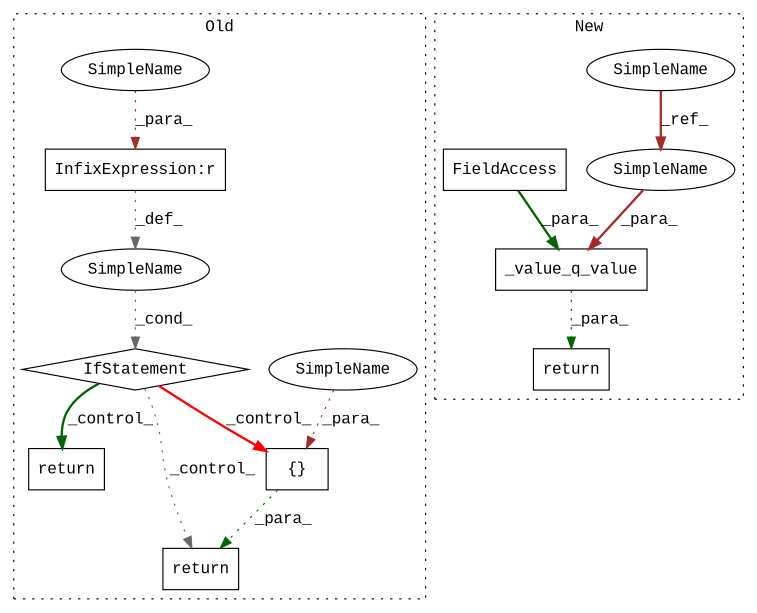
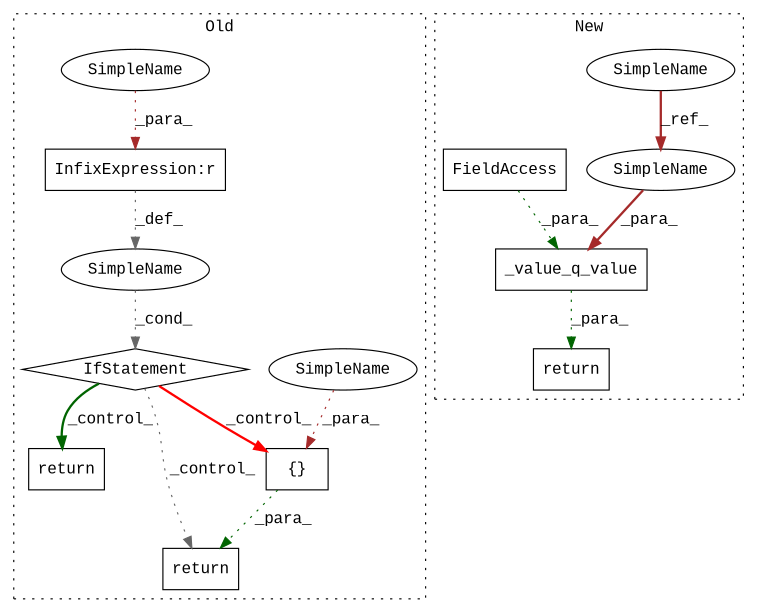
(535, 215) -> (535, 215)
